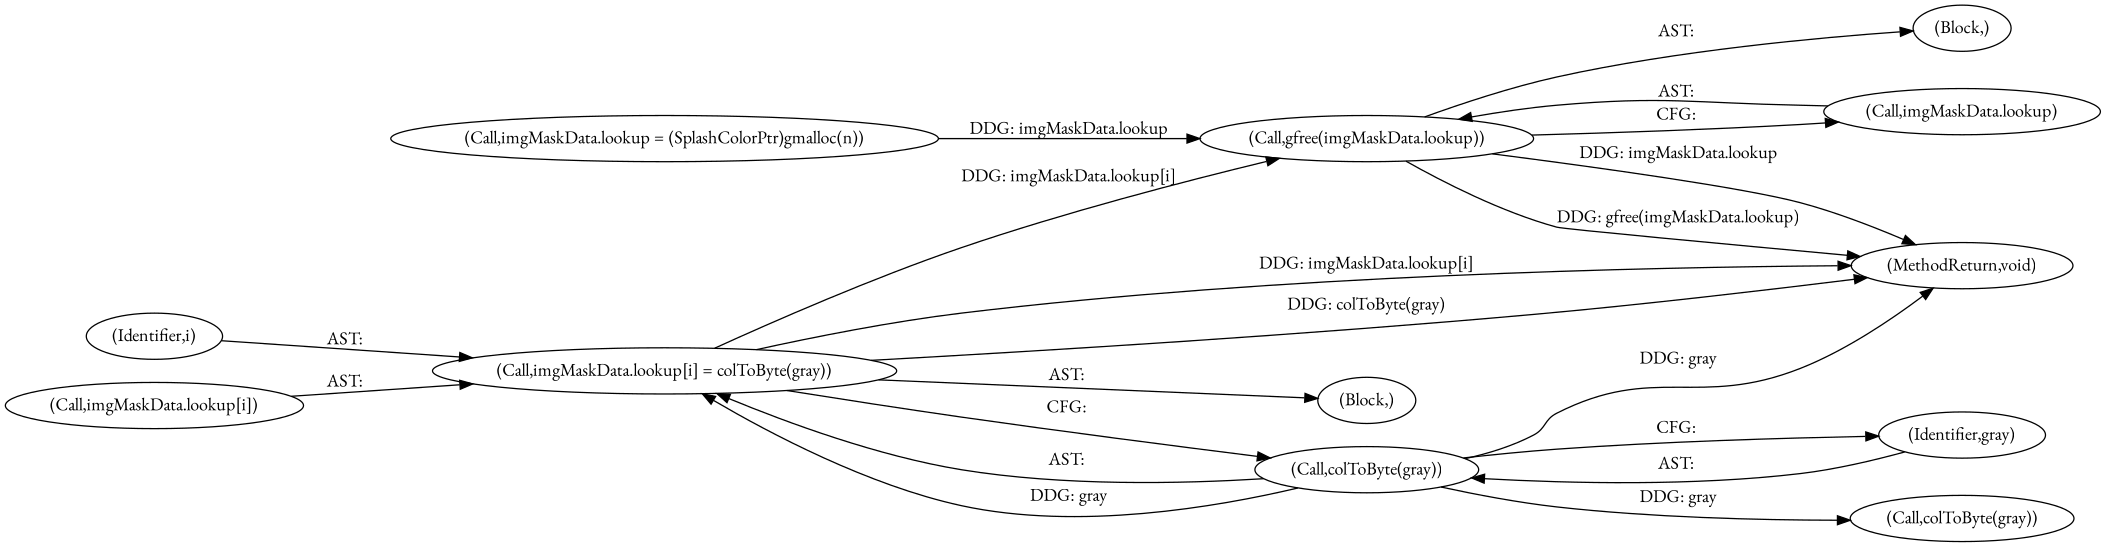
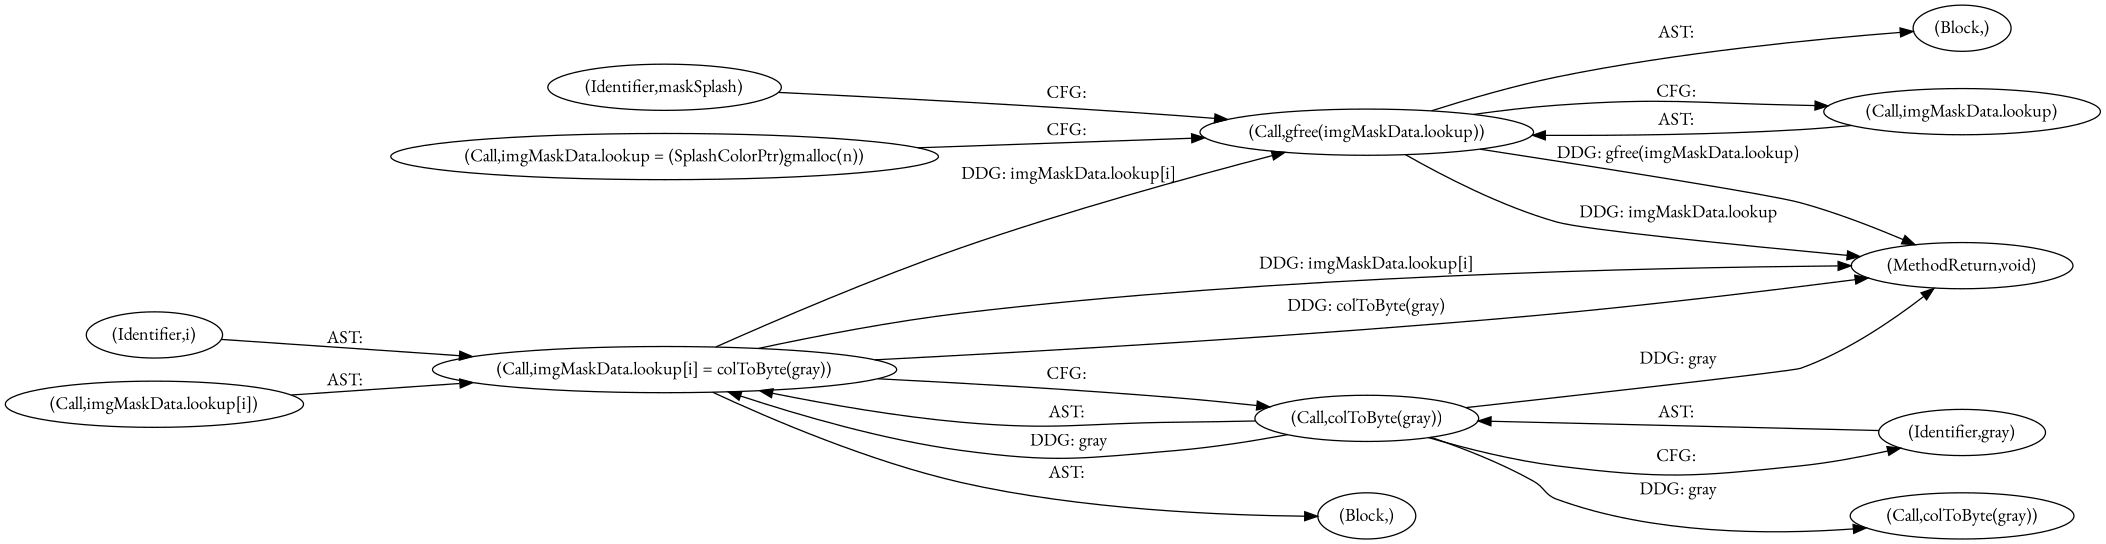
none -> (665, 87)
(1069, 129) -> (1069, 130)
